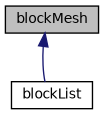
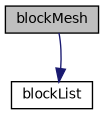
(43, 64) -> (61, 51)
